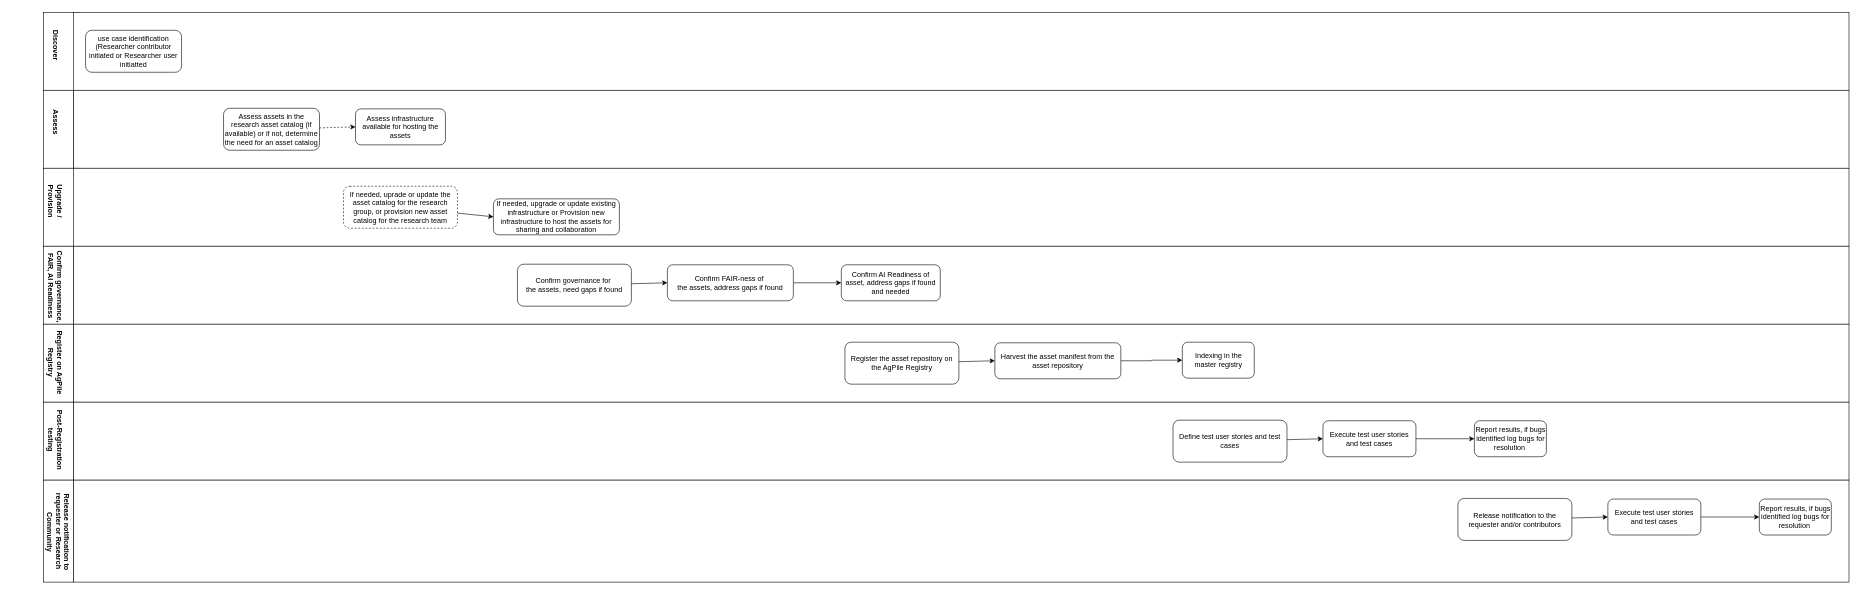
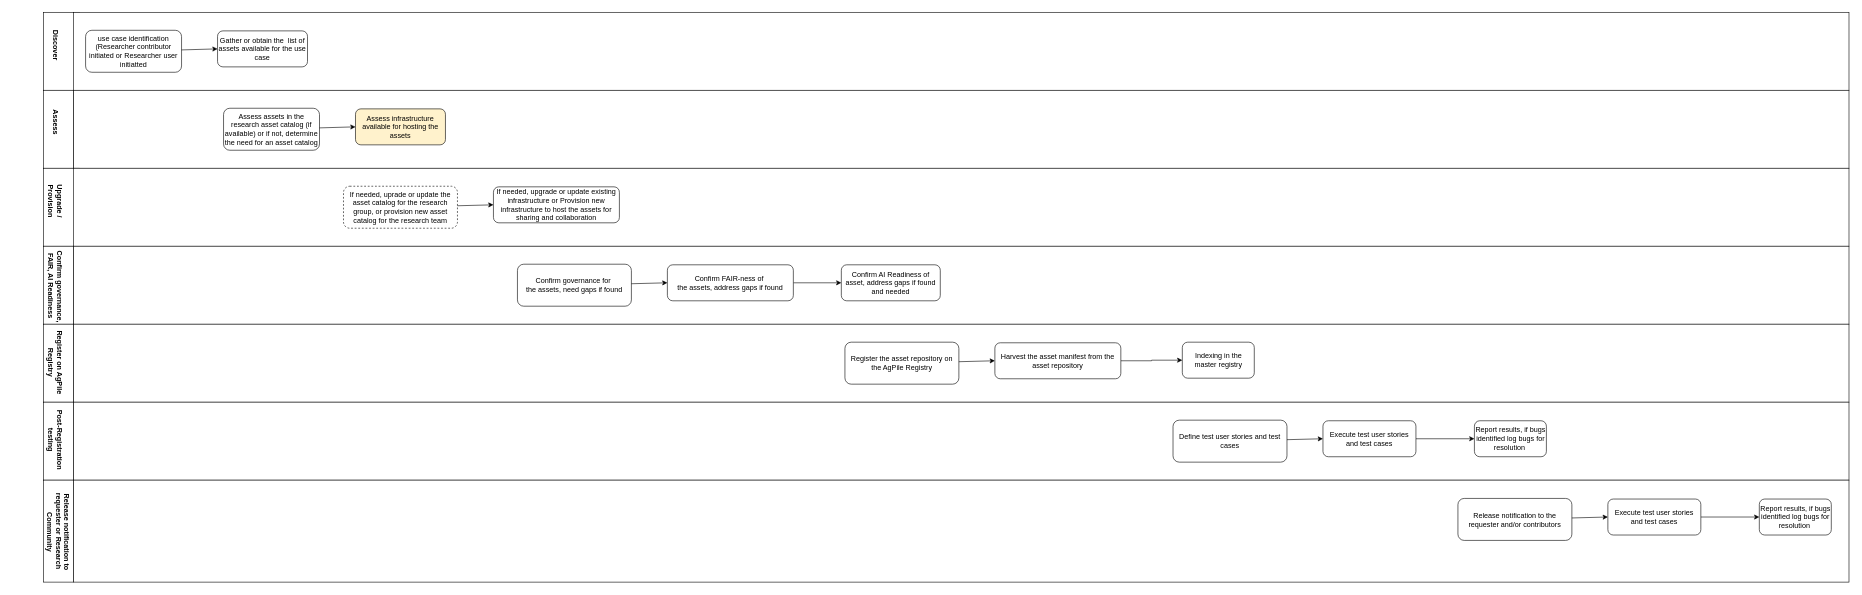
none -> (263, 49)
none -> (195, 50)
(401, 127) -> (401, 127)
(334, 128) -> (334, 128)
(557, 217) -> (557, 205)
